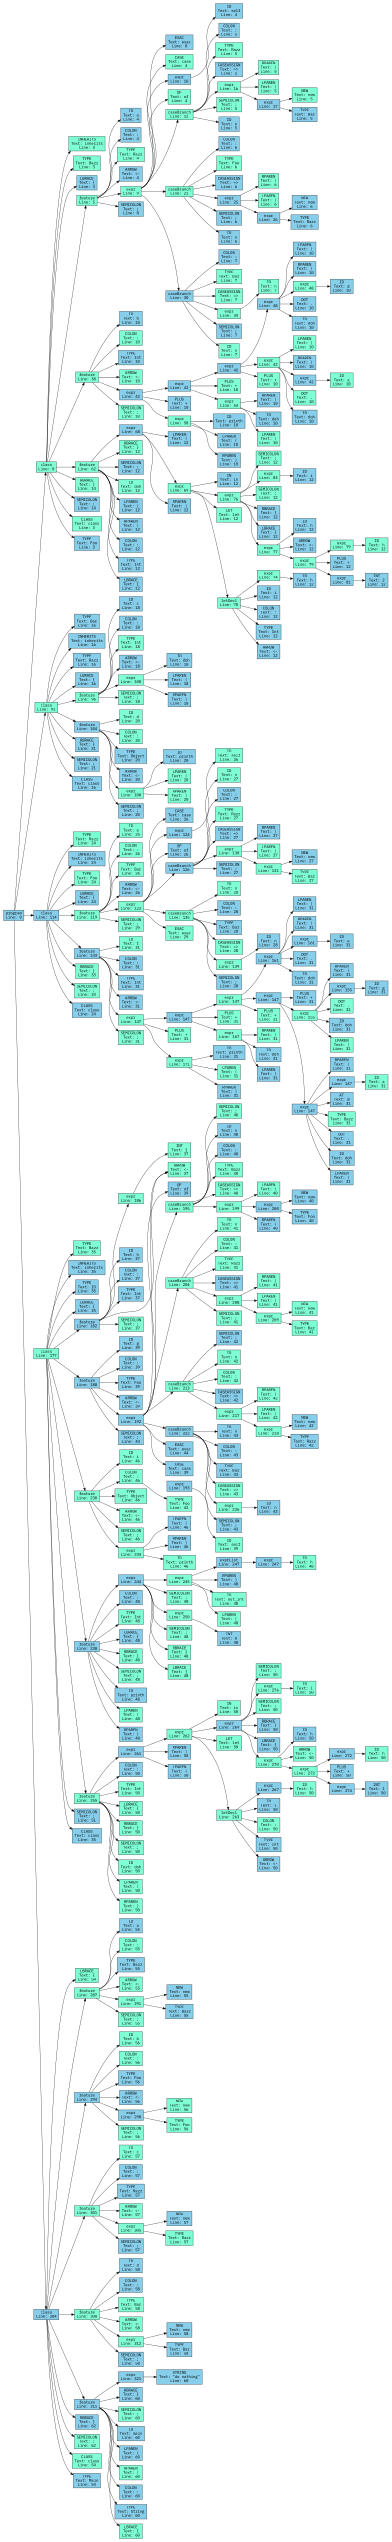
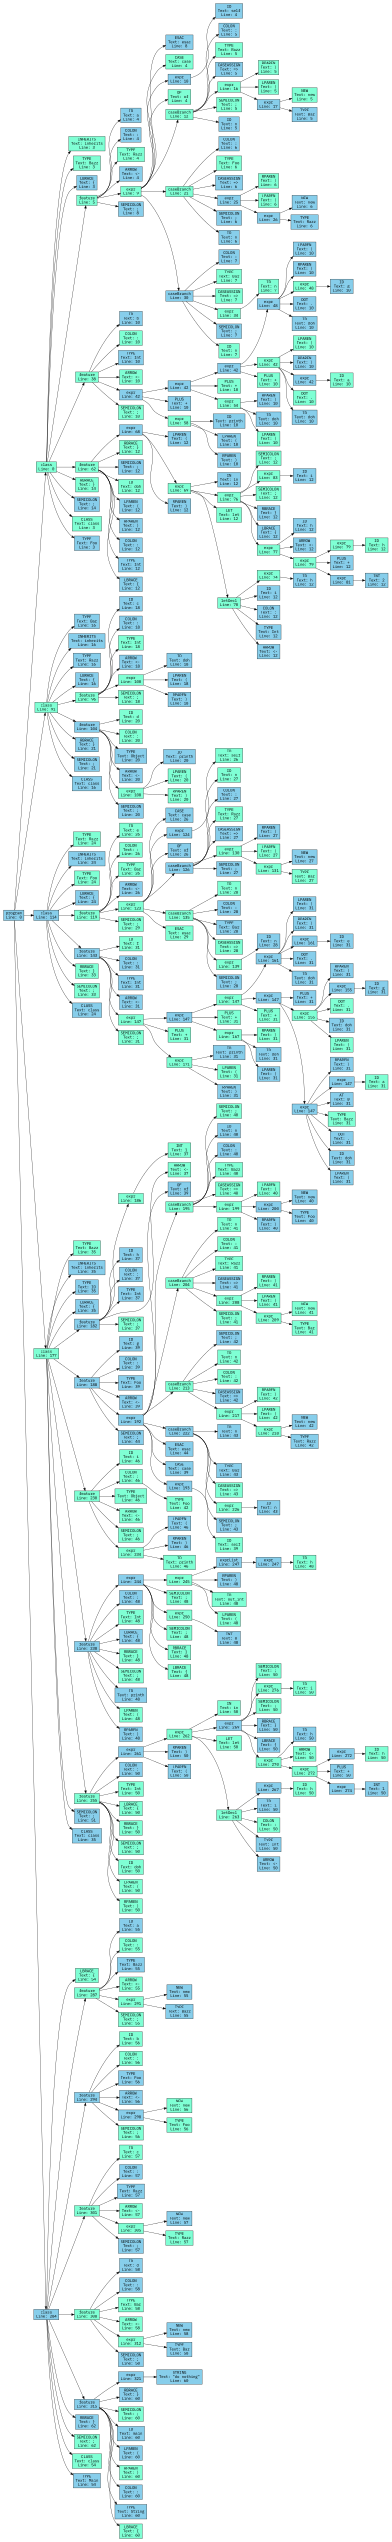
none -> (30, 1133)
(151, 1280) -> (151, 1455)
(229, 1451) -> none
